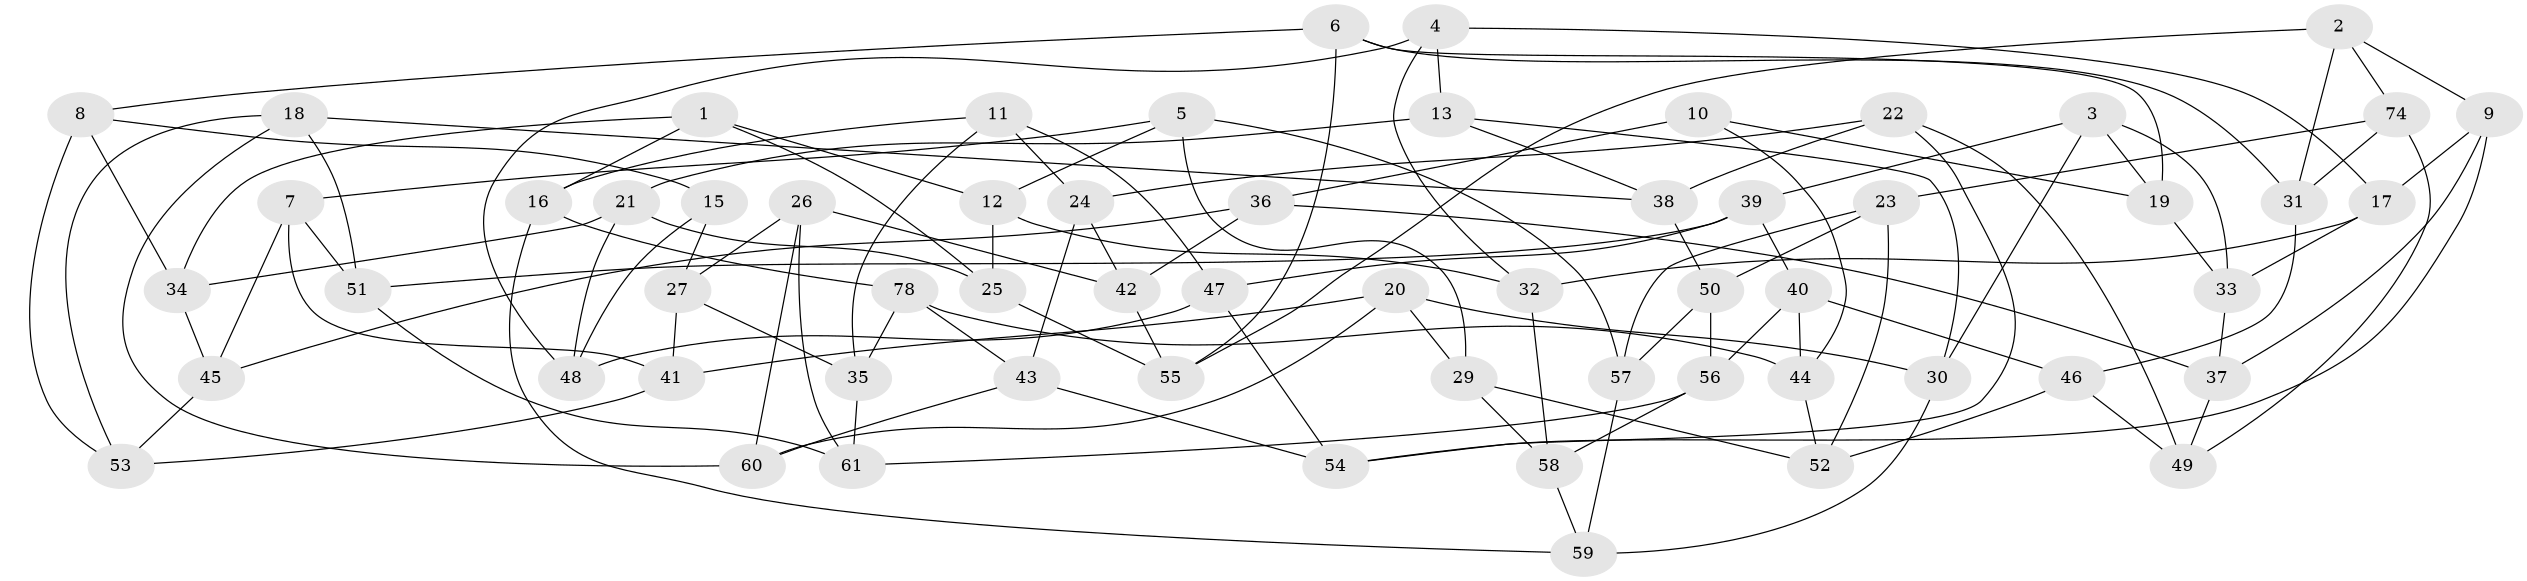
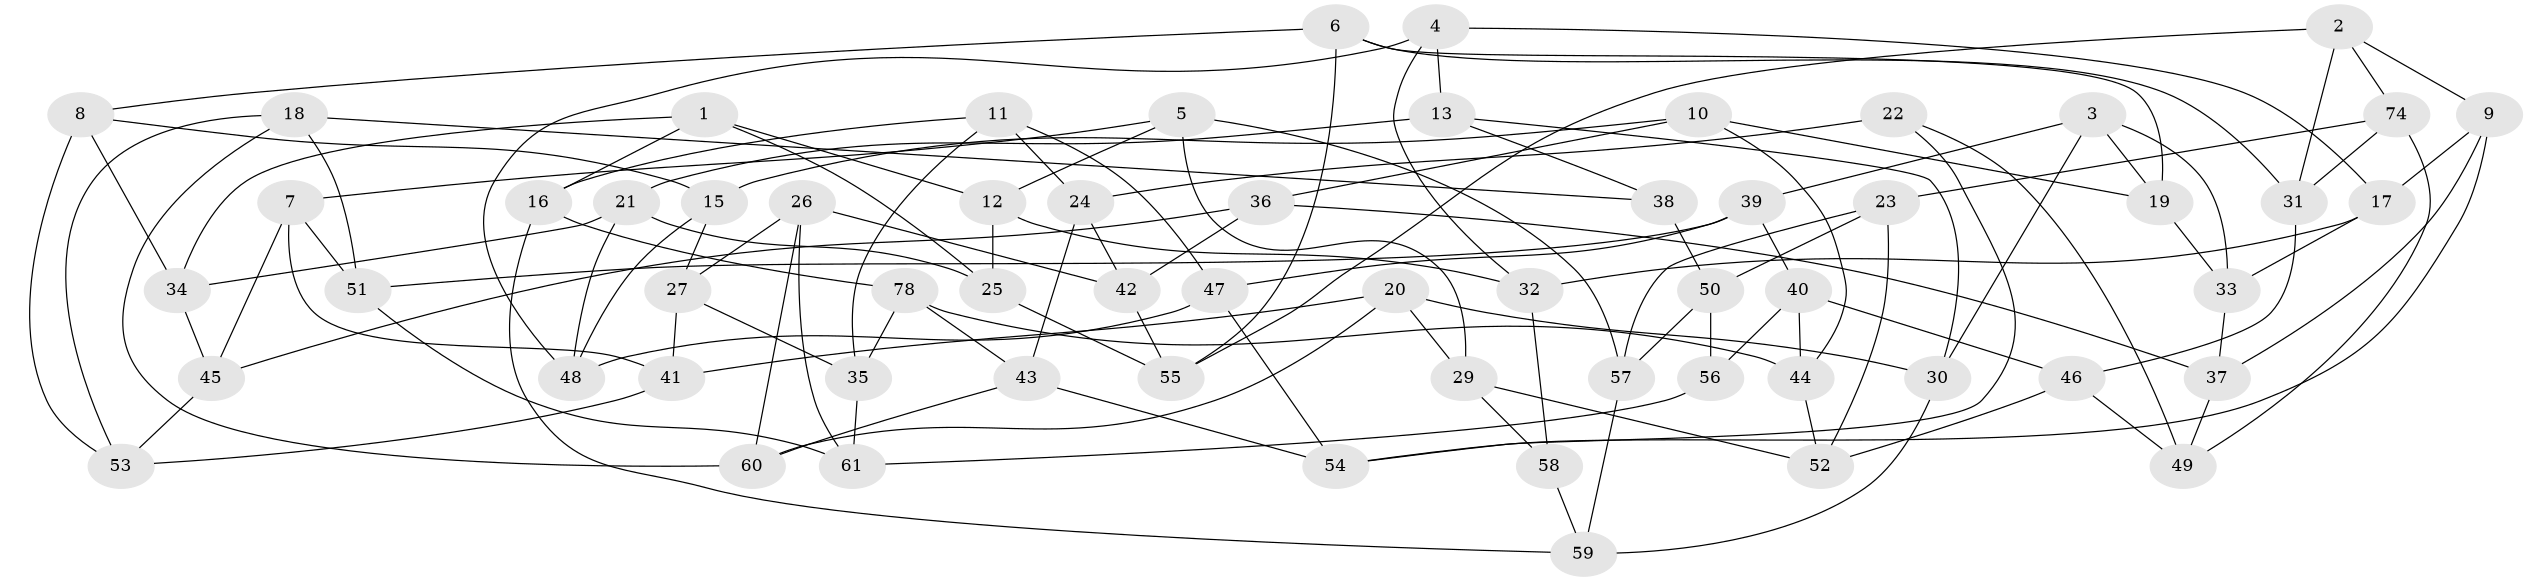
none -> (1270, 143)
(1759, 161) -> none
(1622, 427) -> none
